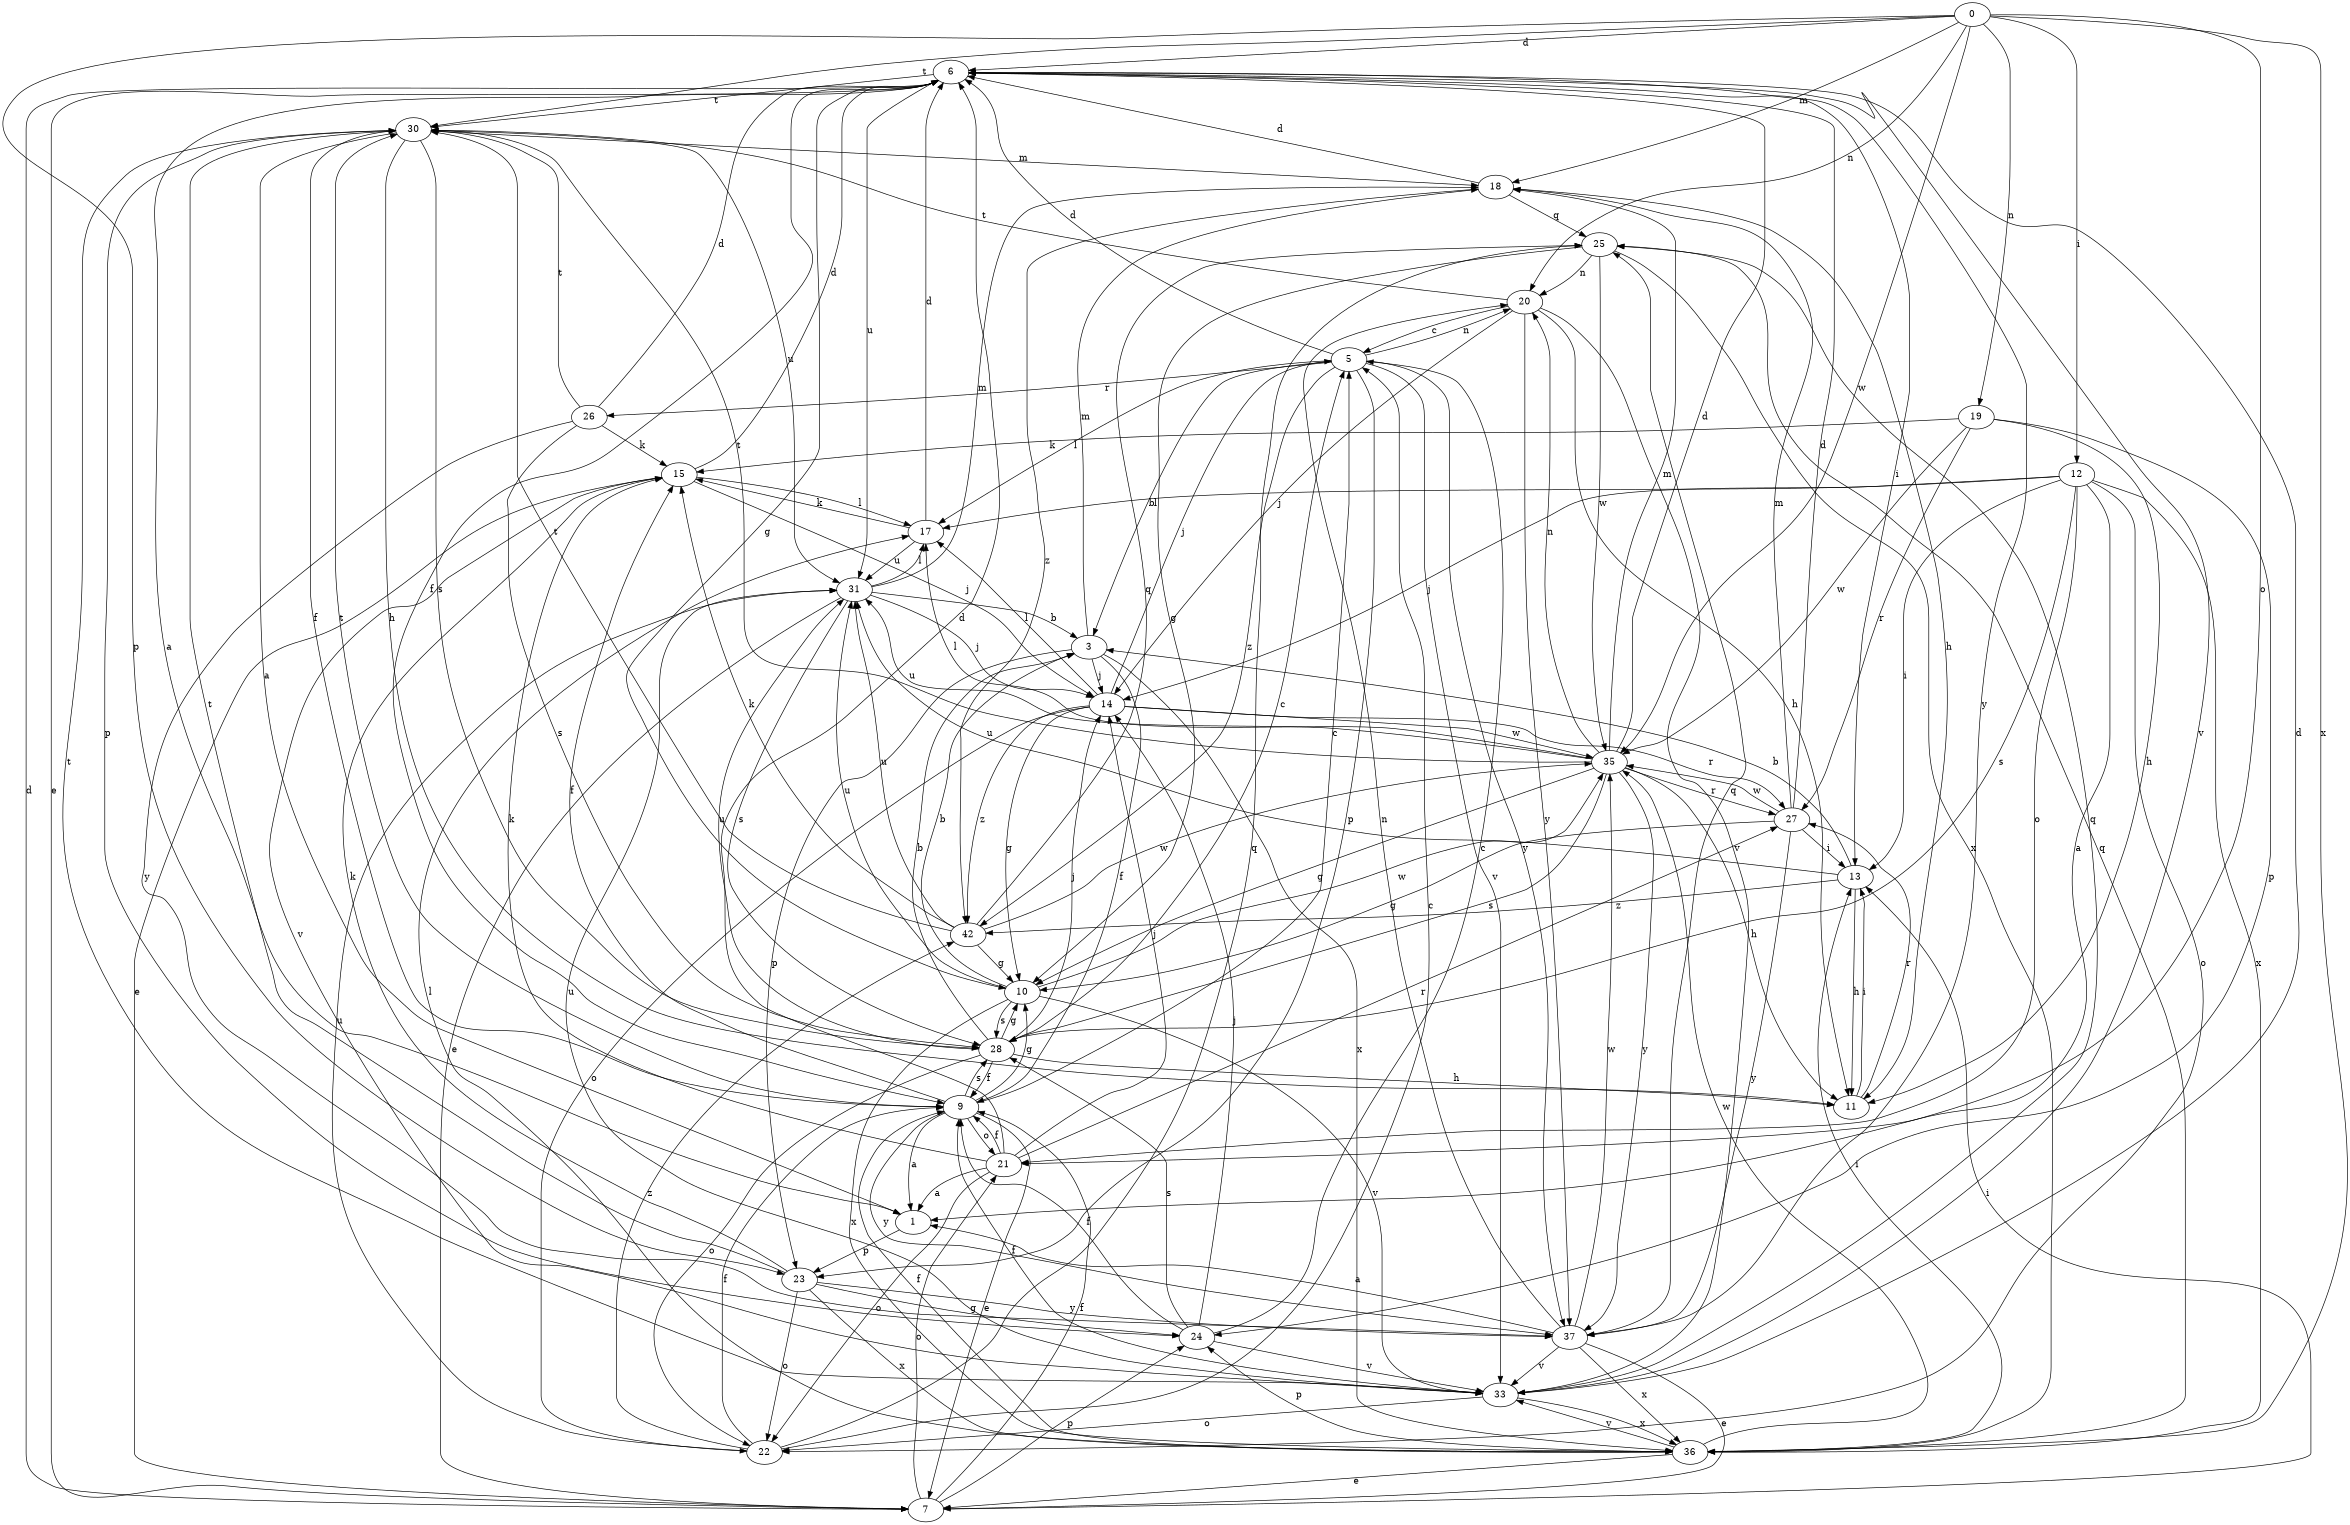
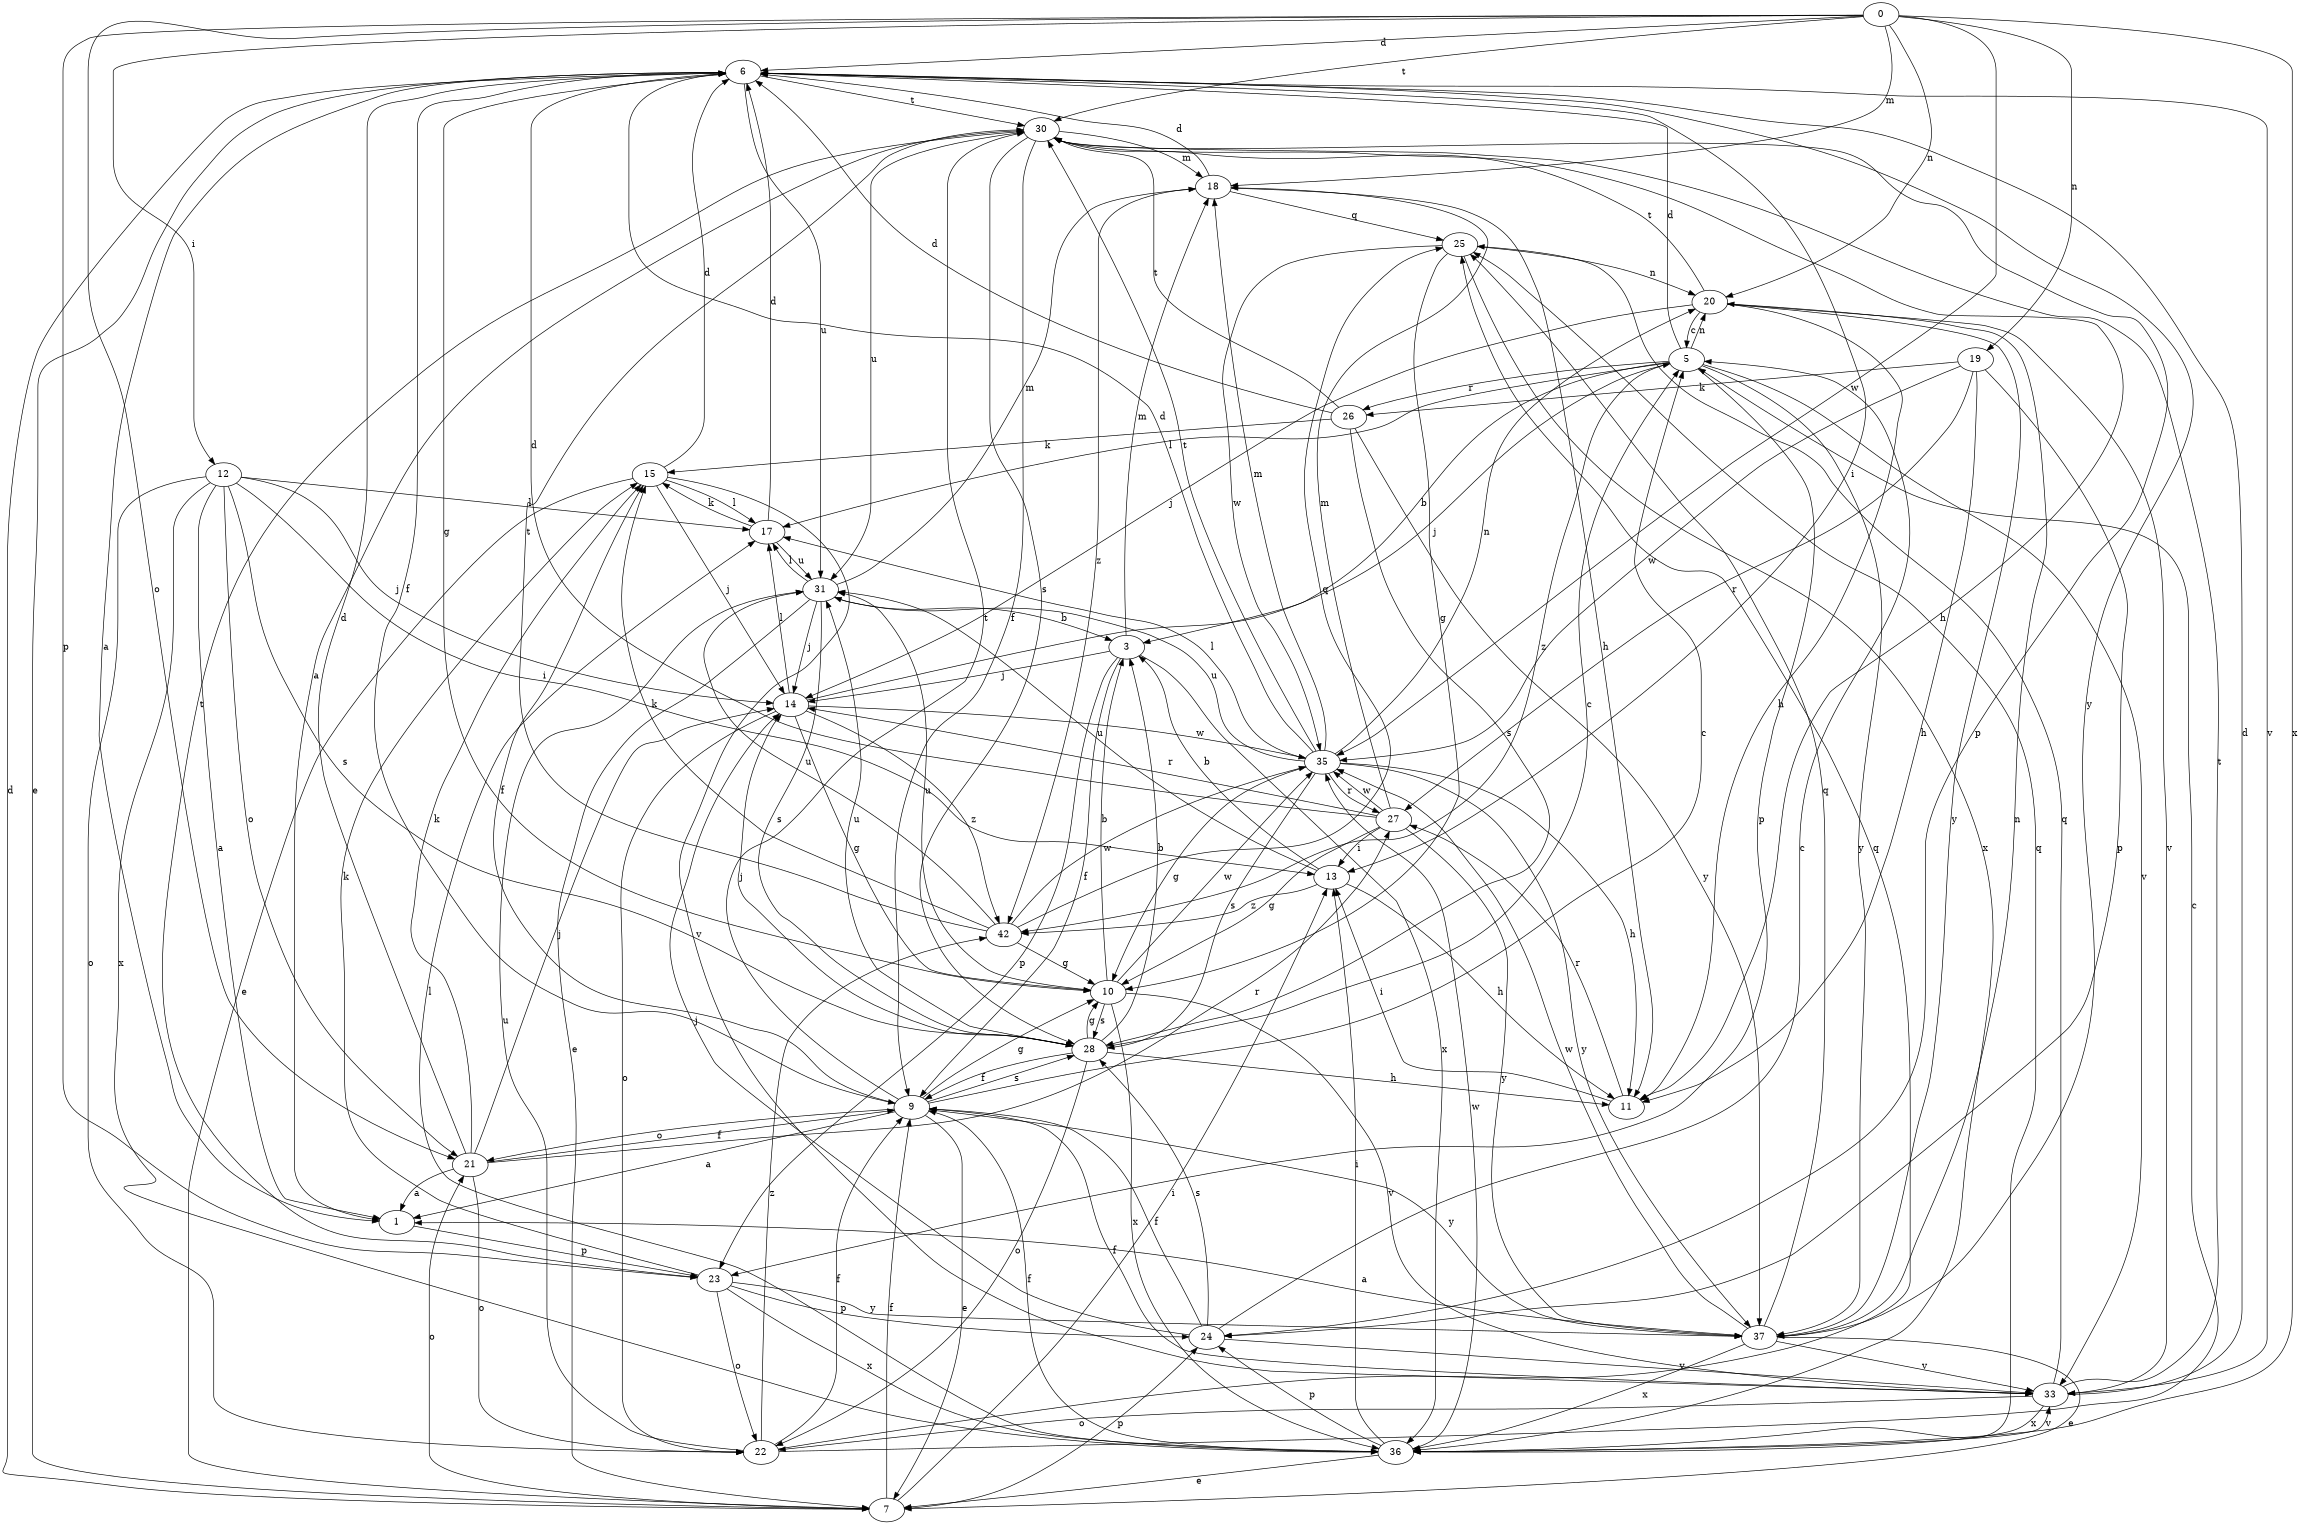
(1362, 433) -> (1651, 389)
(1461, 721) -> (1110, 763)
(710, 1192) -> none
(973, 1309) -> (844, 1309)
